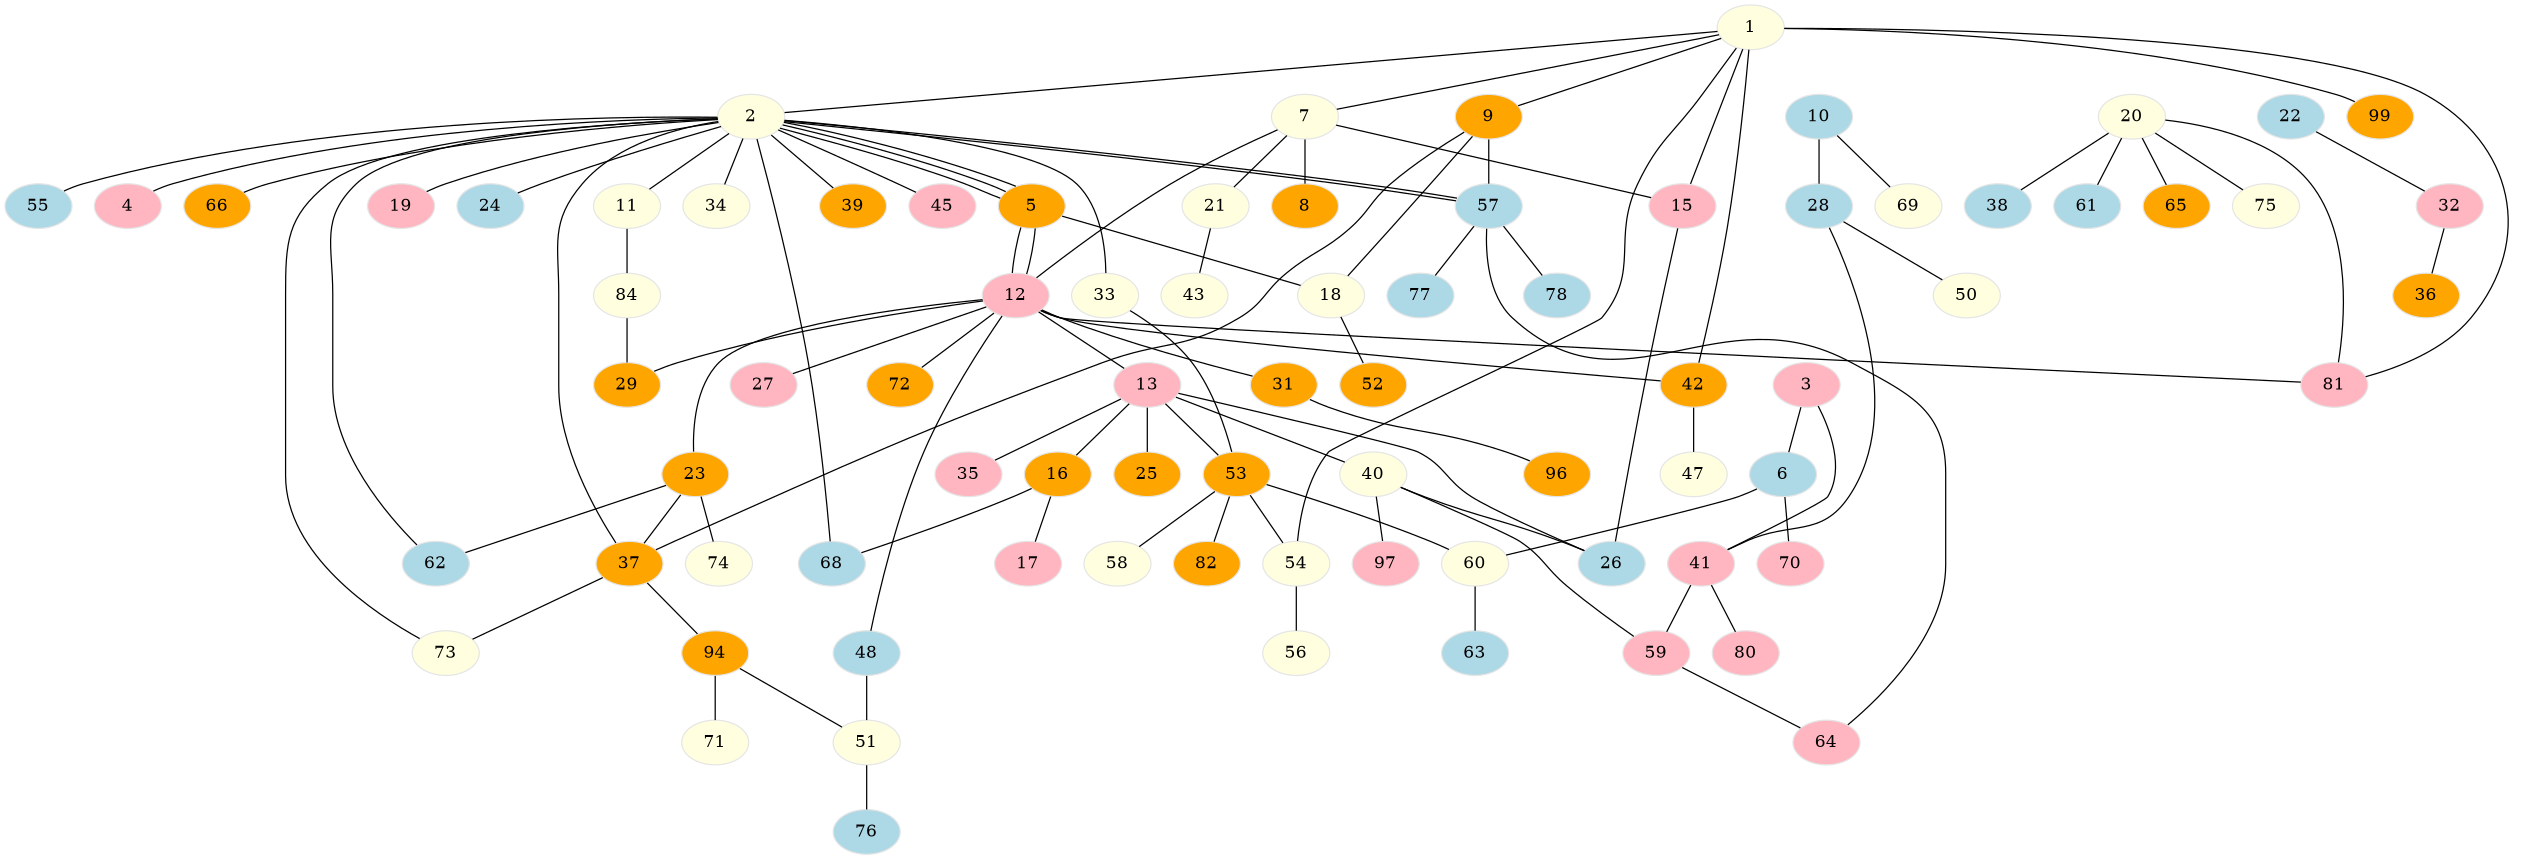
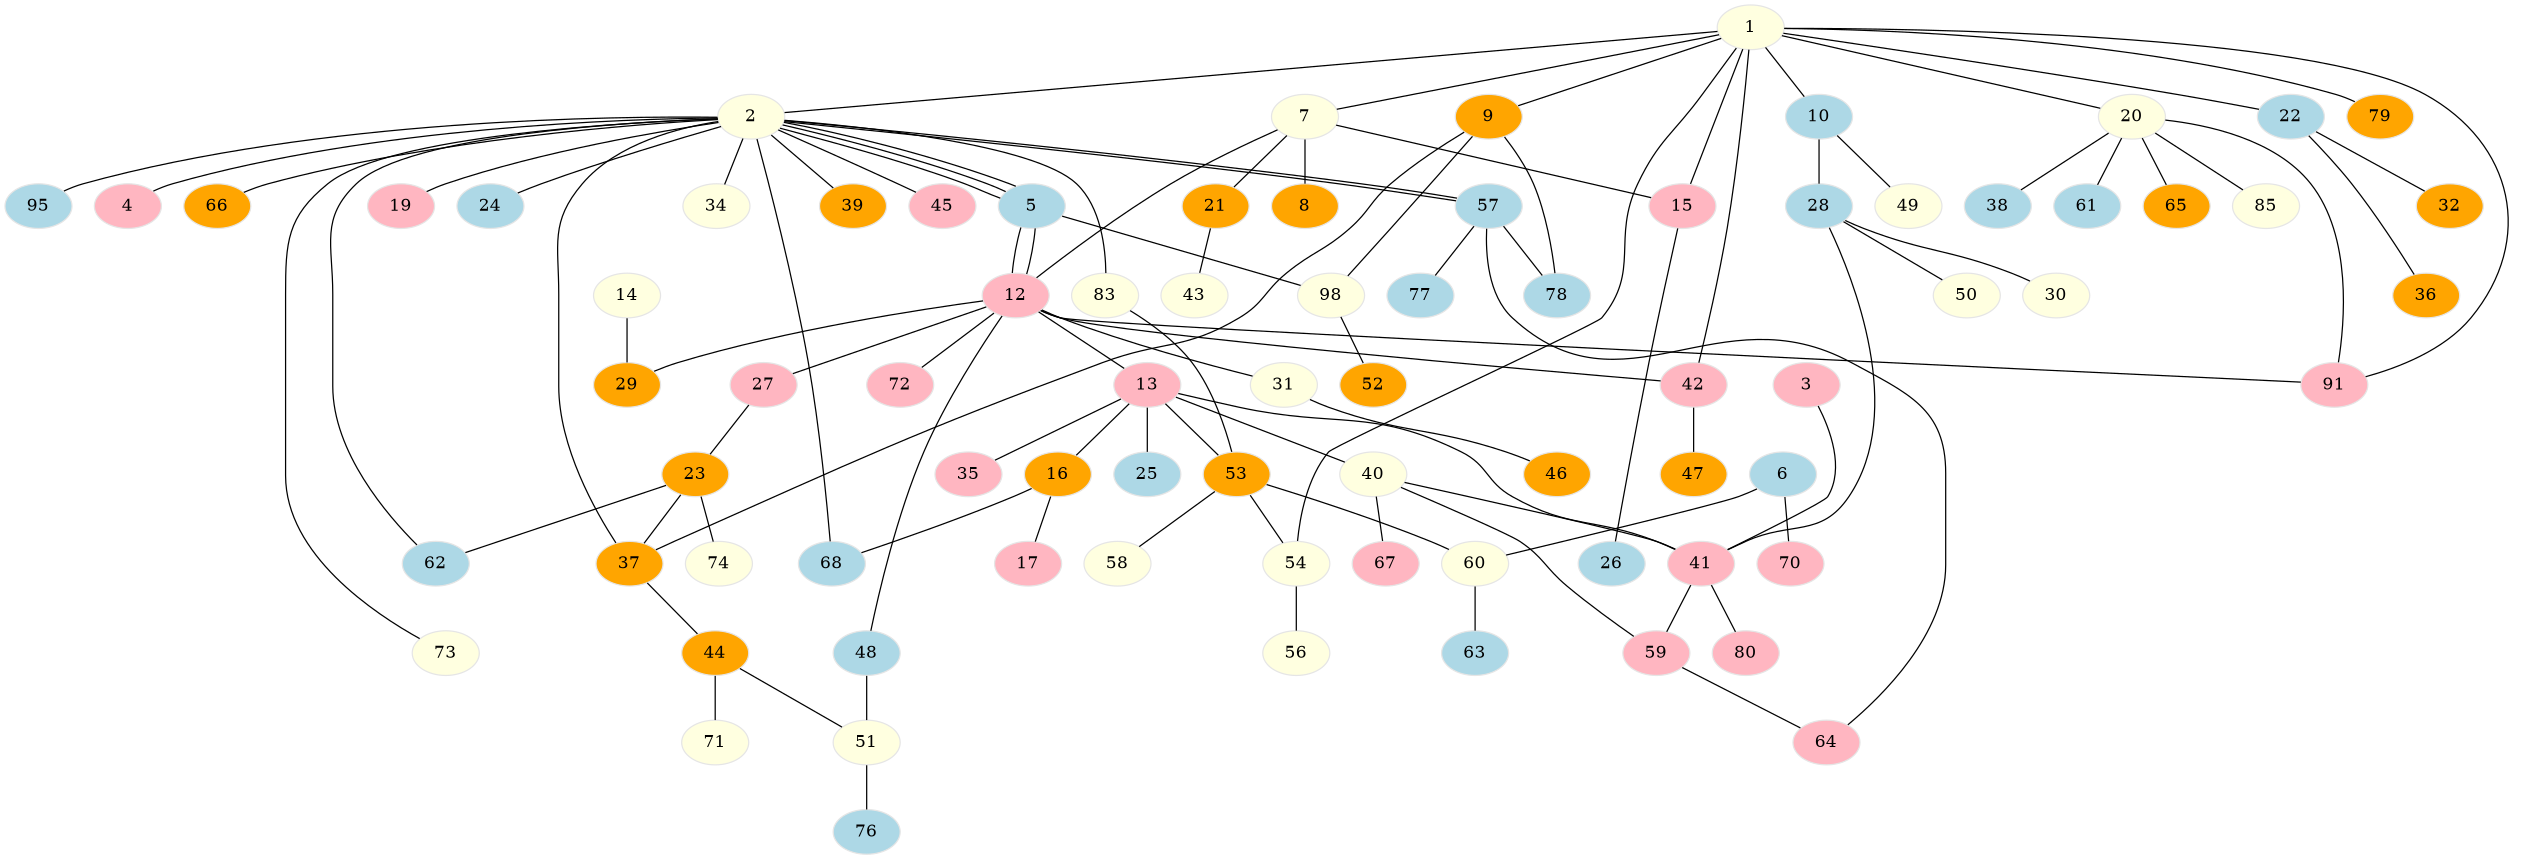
none -> (2022, 69)
none -> (1785, 72)
none -> (1941, 72)
(2380, 117) -> (2380, 117)
(1489, 168) -> (1540, 201)
(38, 206) -> (38, 206)
(627, 206) -> none
(1032, 206) -> (1032, 206)
(1216, 206) -> (1216, 206)
(1908, 206) -> (1908, 206)
(2266, 206) -> (2266, 206)
(2450, 206) -> (2450, 206)
(2438, 251) -> (2366, 202)
(627, 296) -> (627, 296)
(1105, 296) -> (1105, 296)
(1331, 296) -> (1331, 296)
none -> (2056, 296)
(724, 359) -> (729, 430)
(900, 385) -> (900, 385)
(1284, 385) -> (1284, 385)
(1694, 385) -> (1694, 385)
(2334, 385) -> (2334, 385)
(1795, 430) -> none
(1393, 445) -> (1450, 447)
(1147, 474) -> (1147, 474)
(1557, 474) -> (1557, 474)
(1694, 474) -> (1694, 474)
(1492, 519) -> (1514, 507)
(1207, 564) -> none
(1386, 564) -> (1386, 564)
(538, 608) -> none
(715, 653) -> (715, 653)
